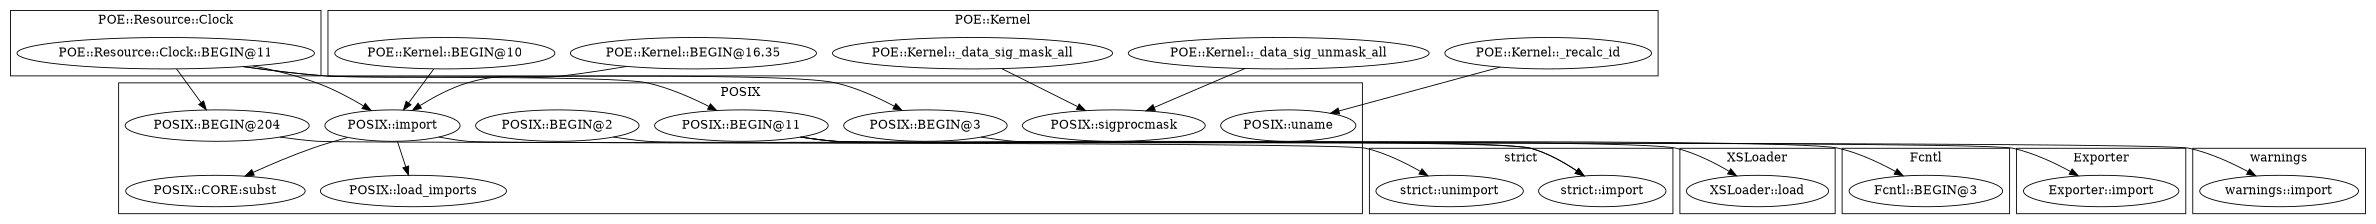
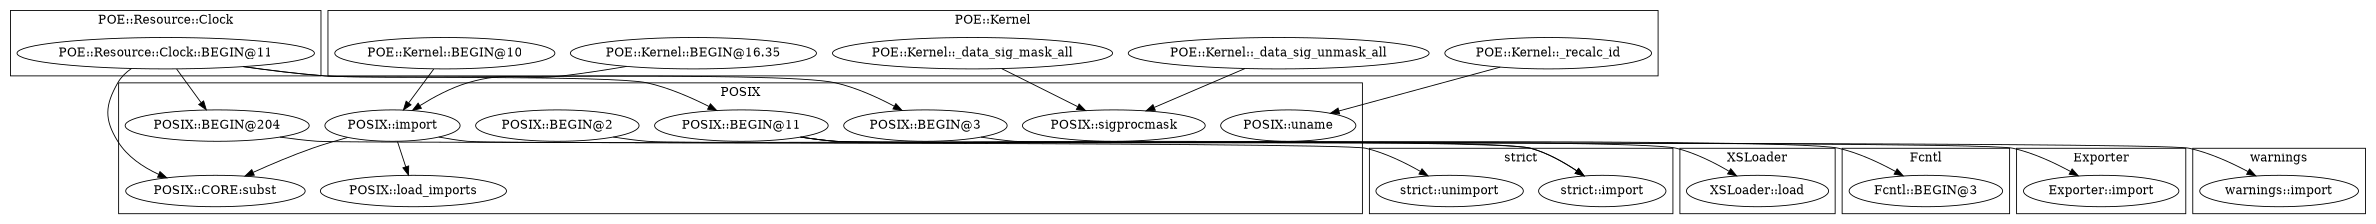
(332, 89) -> (111, 128)
